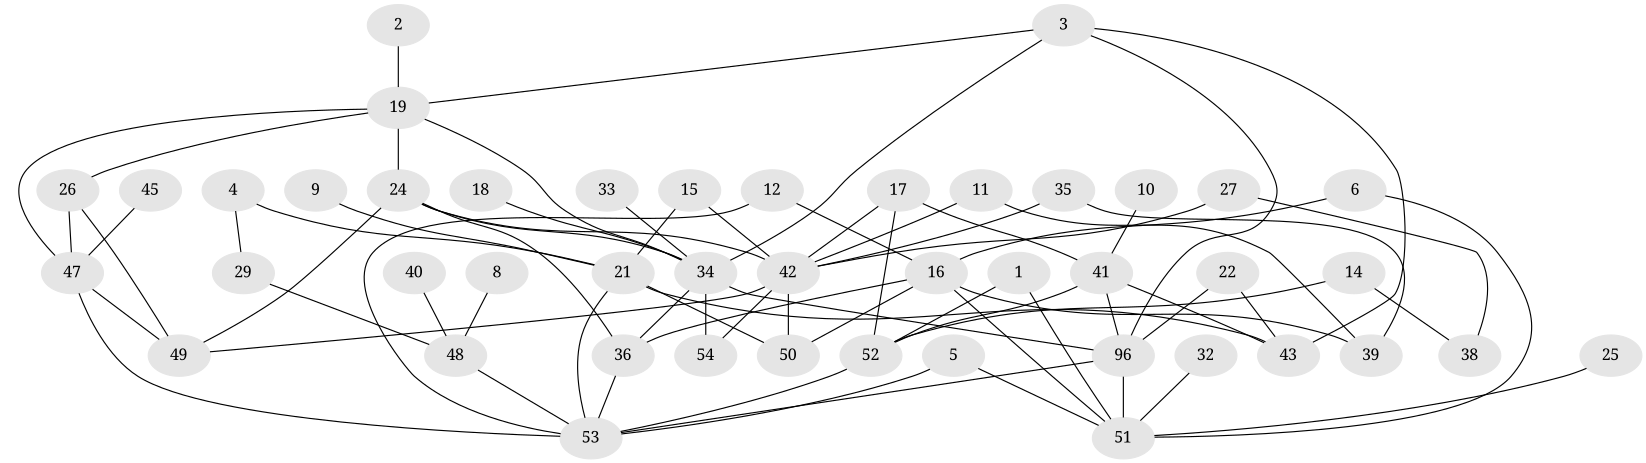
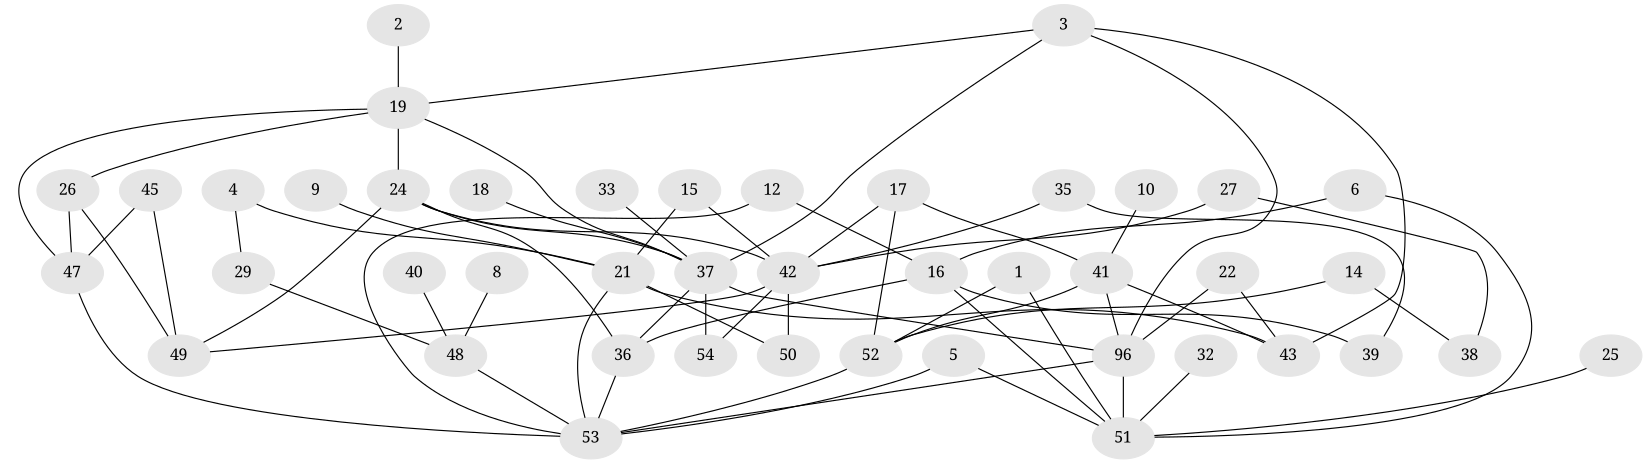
(981, 190) -> none
(706, 273) -> (706, 273)
(126, 314) -> (165, 273)
(840, 327) -> none
